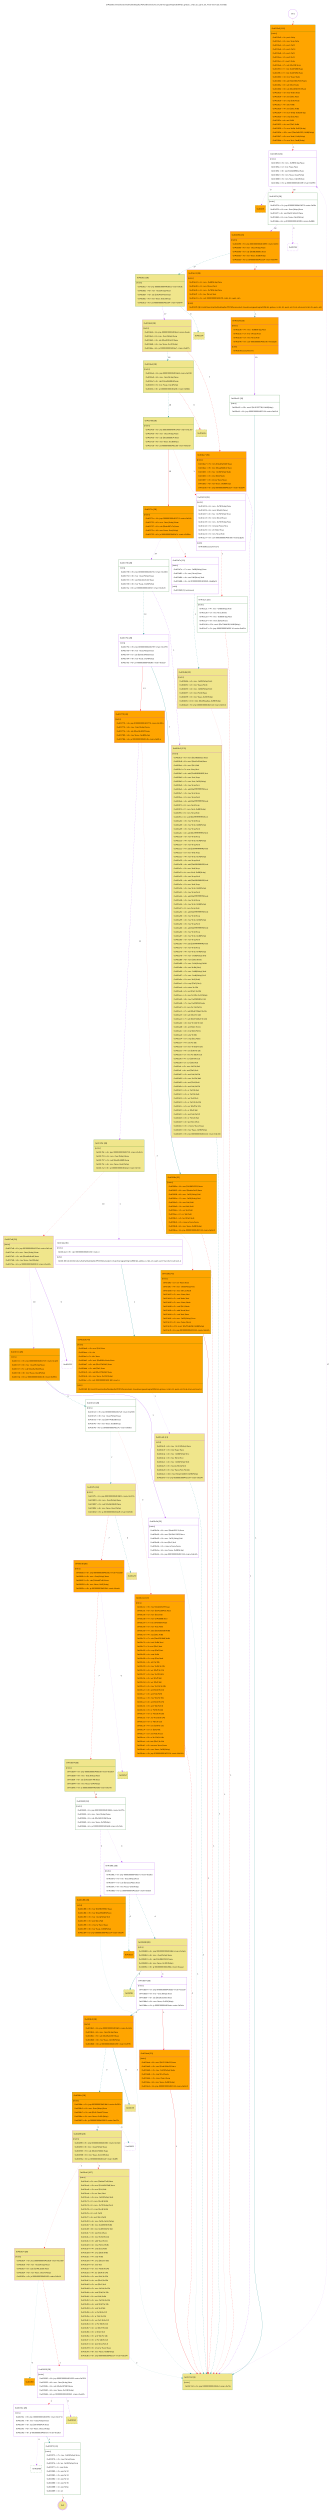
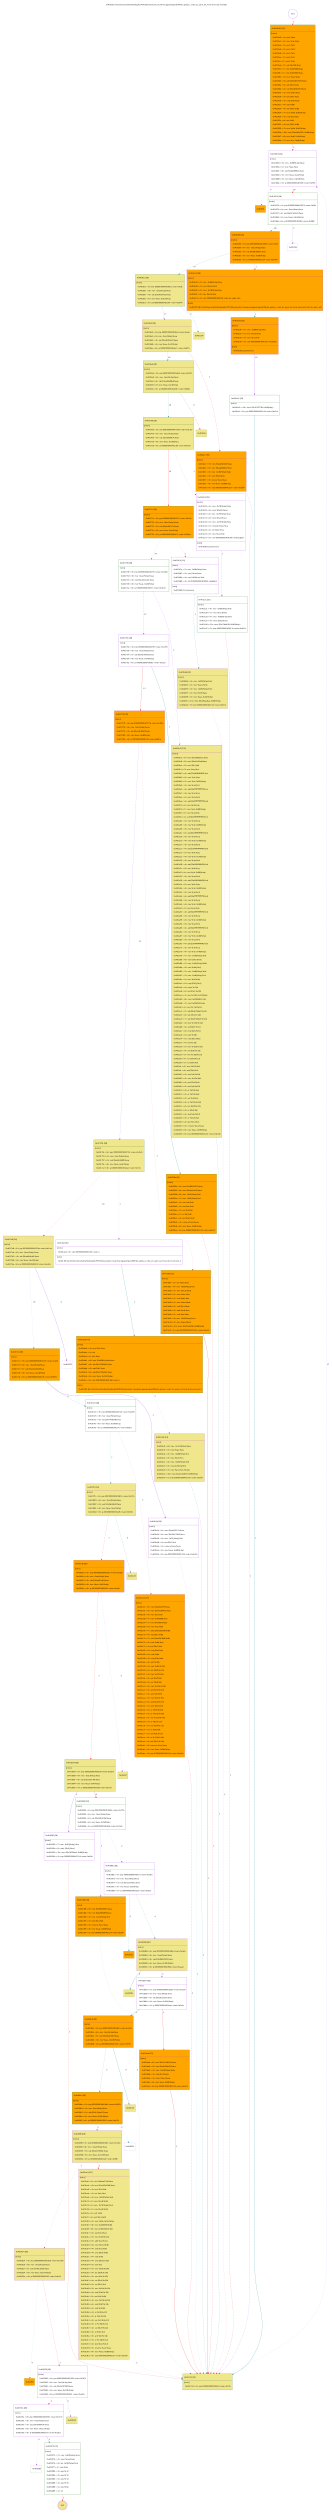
none -> (69, 1846)
